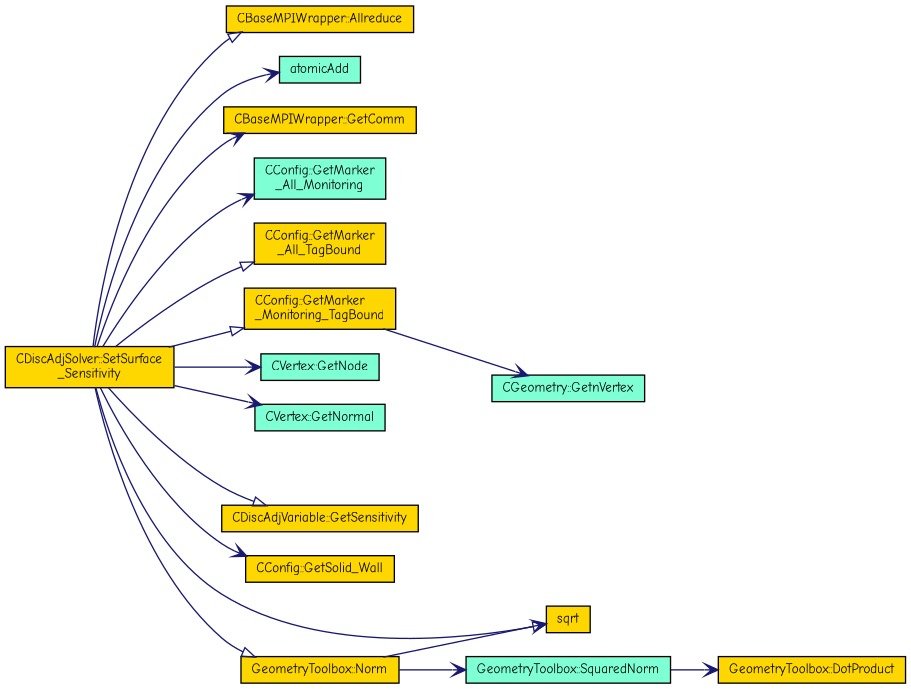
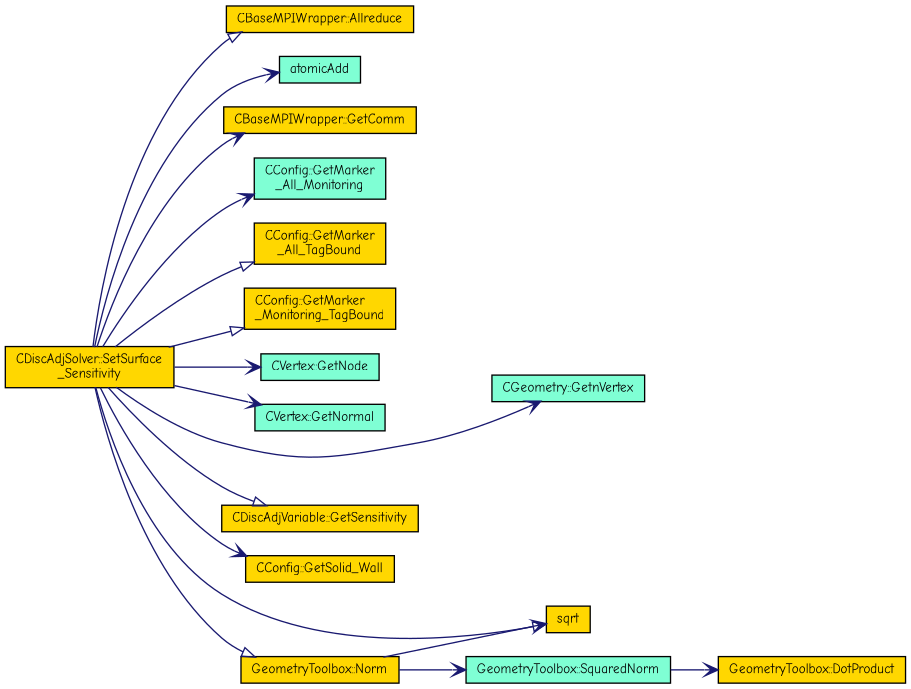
(449, 350) -> (318, 457)
